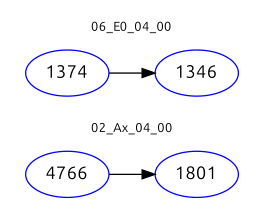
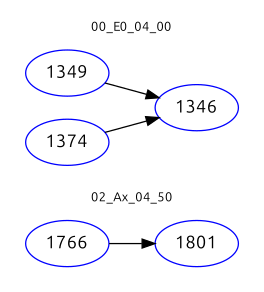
(132, 28) -> (132, 28)
none -> (67, 73)
(132, 129) -> (132, 198)
(67, 174) -> (67, 244)
